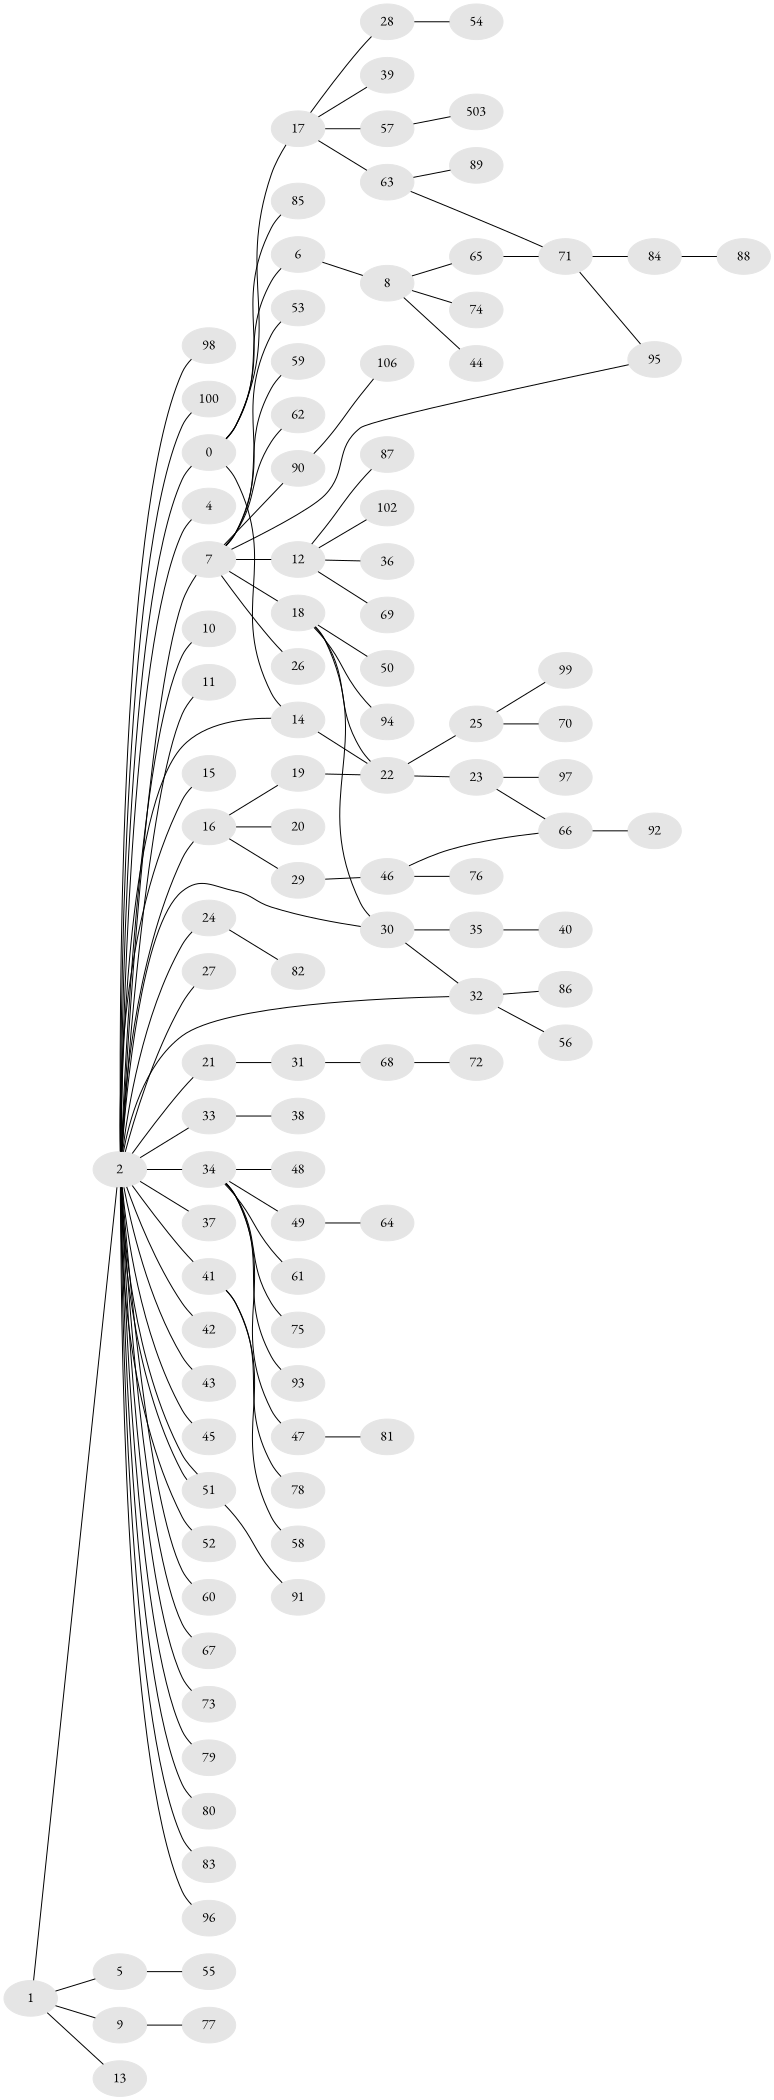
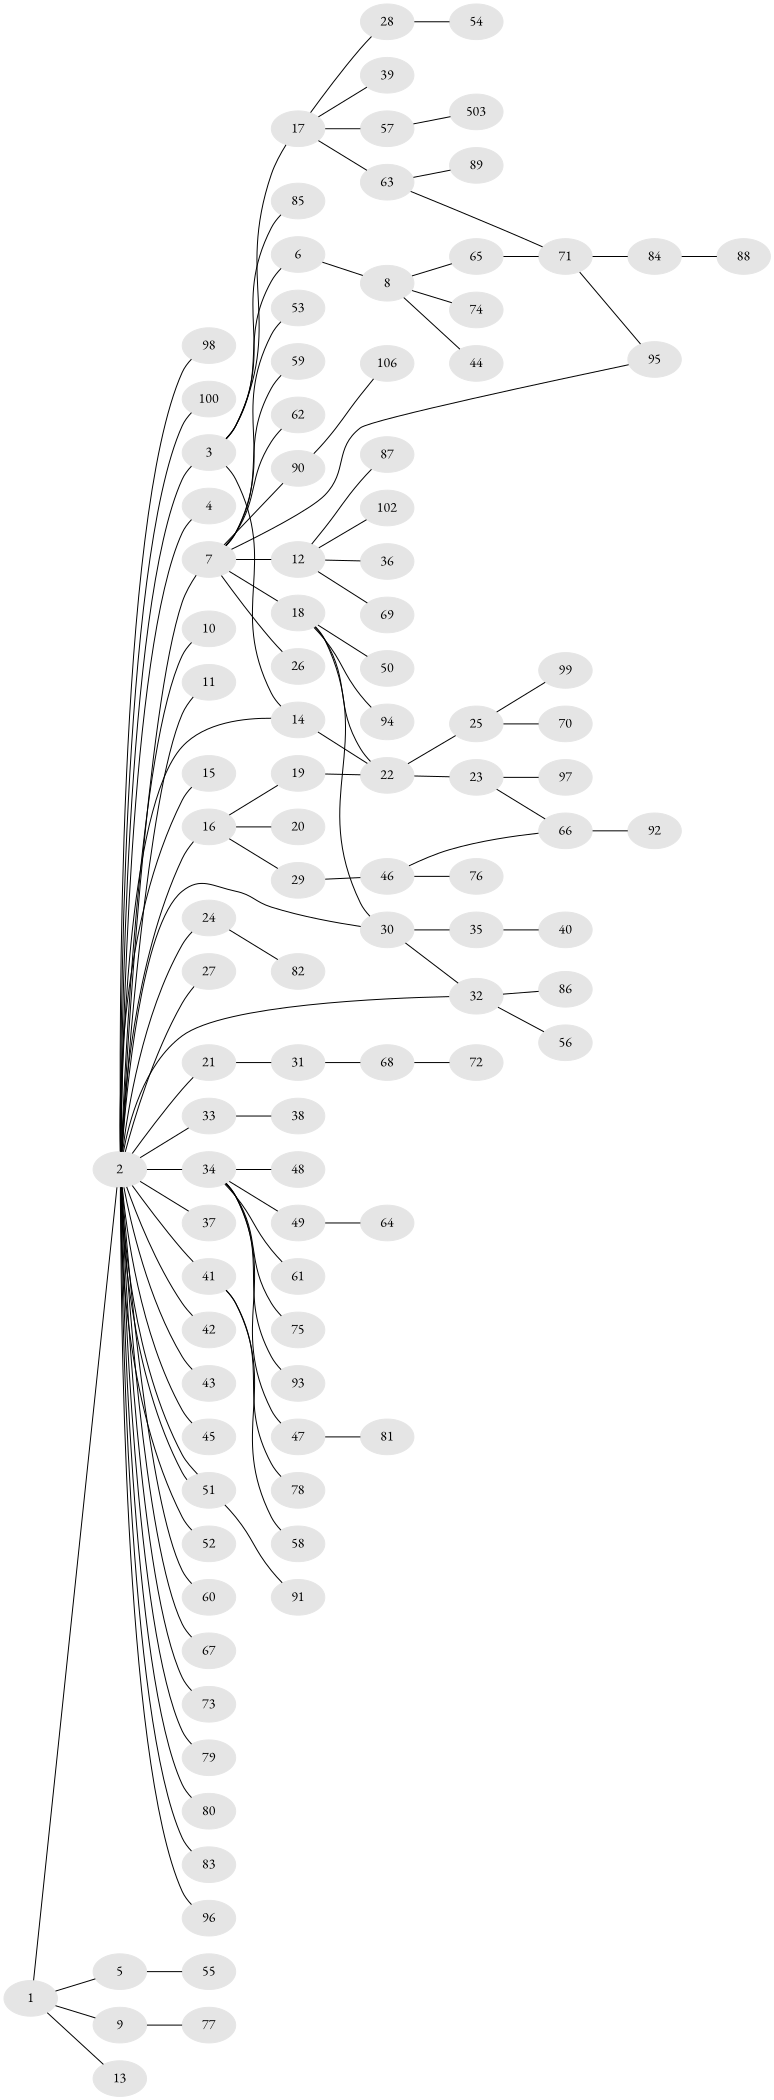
(209, 453) -> (209, 453)
